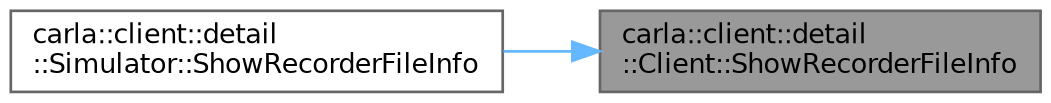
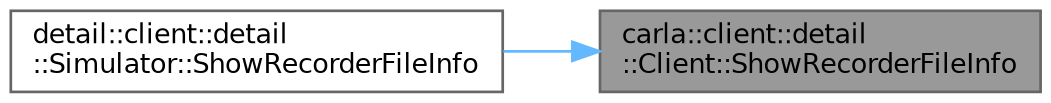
(257, 51) -> (257, 51)
